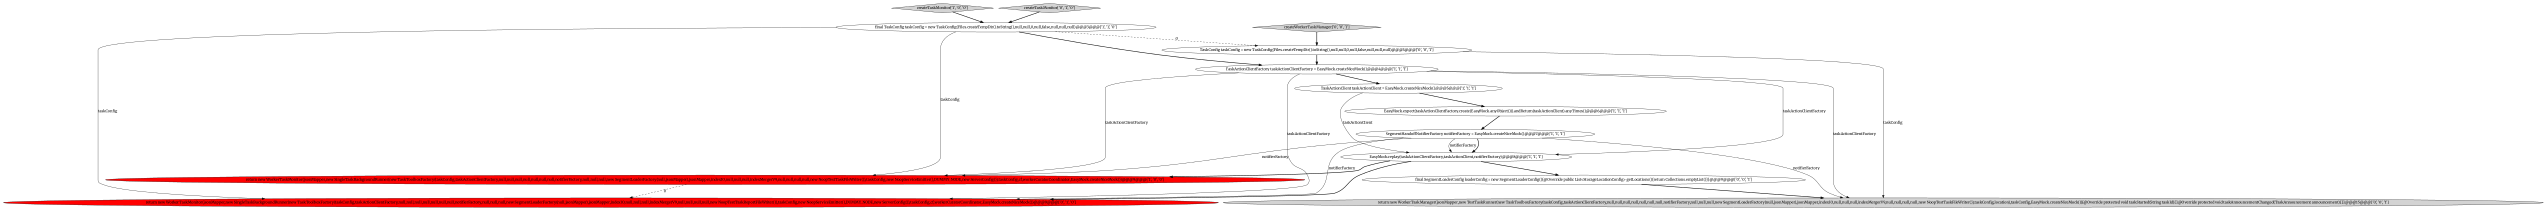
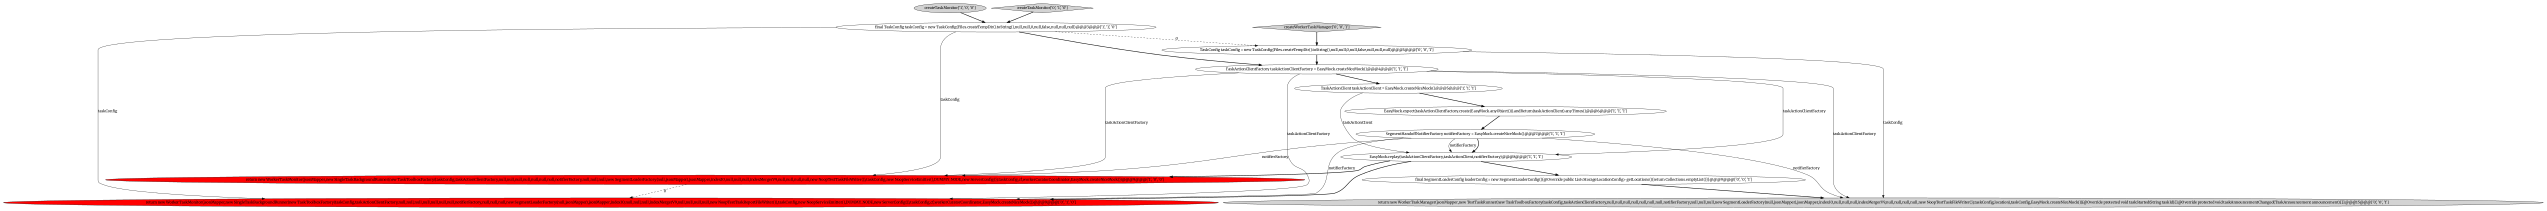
(942, 8) -> (950, 8)
